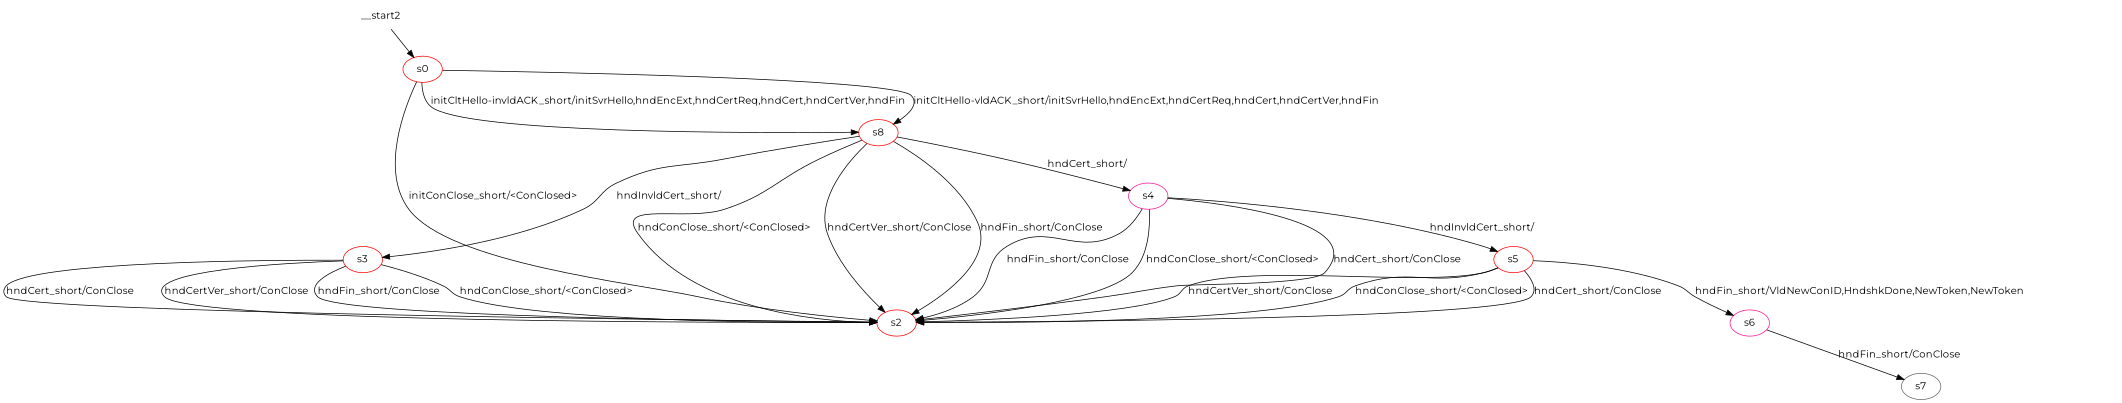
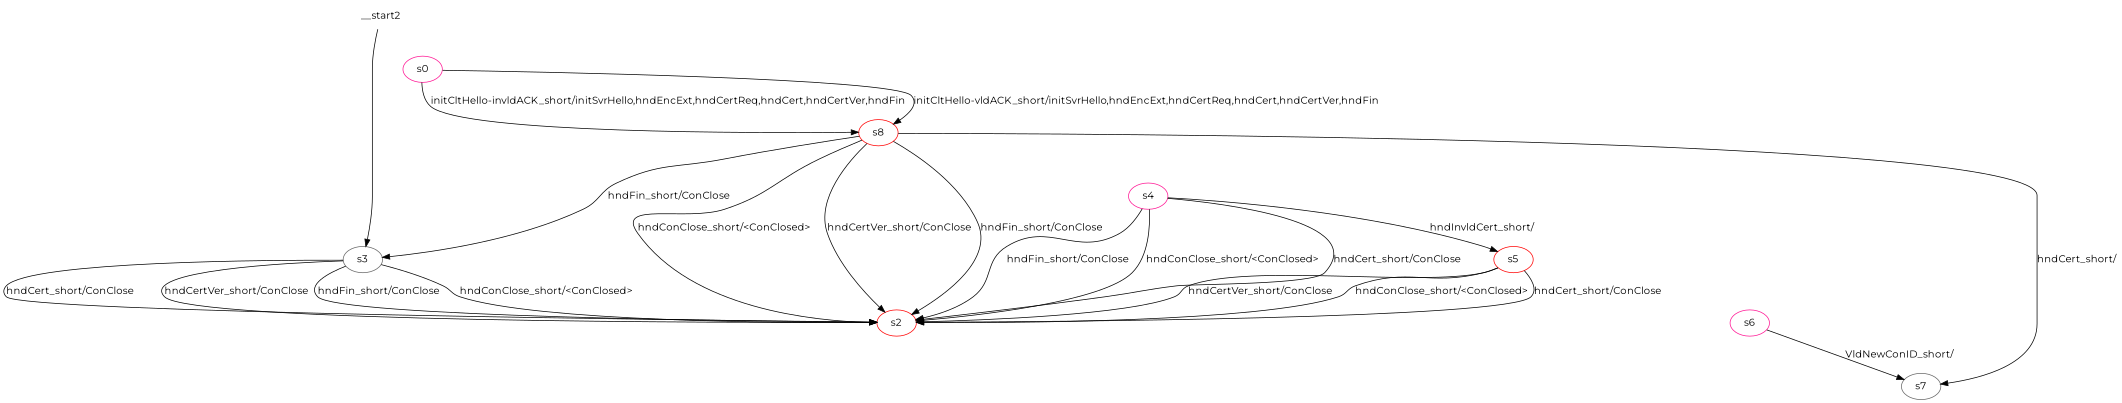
(400, 41) -> (372, 134)
(423, 69) -> (423, 69)
(1011, 161) -> (1593, 145)
(671, 196) -> (671, 196)
(363, 260) -> (363, 260)
(567, 273) -> none
(1634, 273) -> none
(1901, 355) -> (1901, 355)
